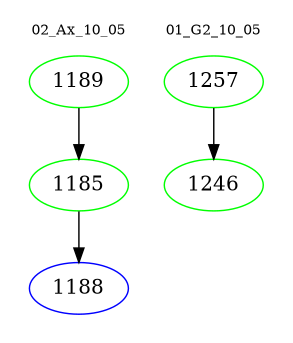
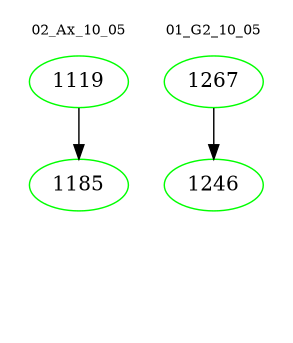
(79, 82) -> (79, 82)
(214, 82) -> (214, 82)
(79, 288) -> none
